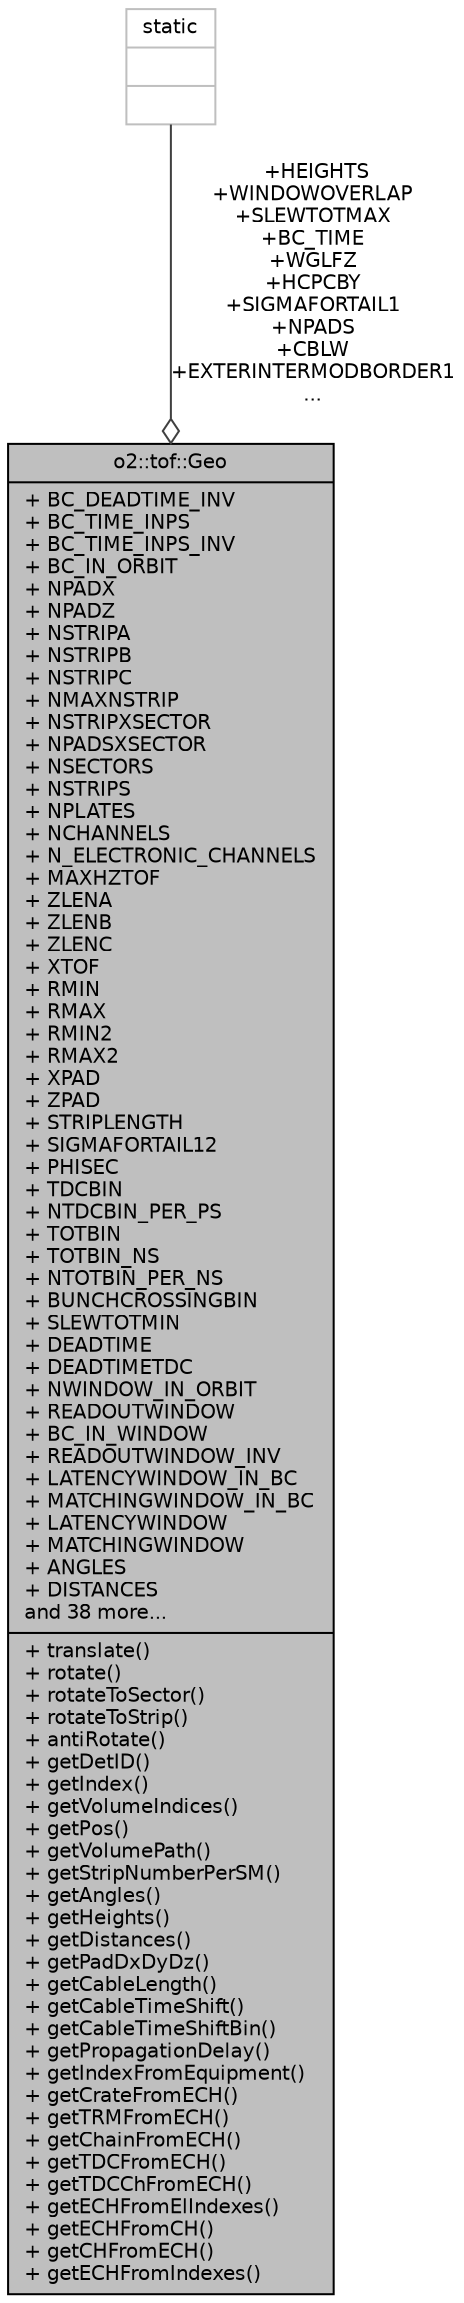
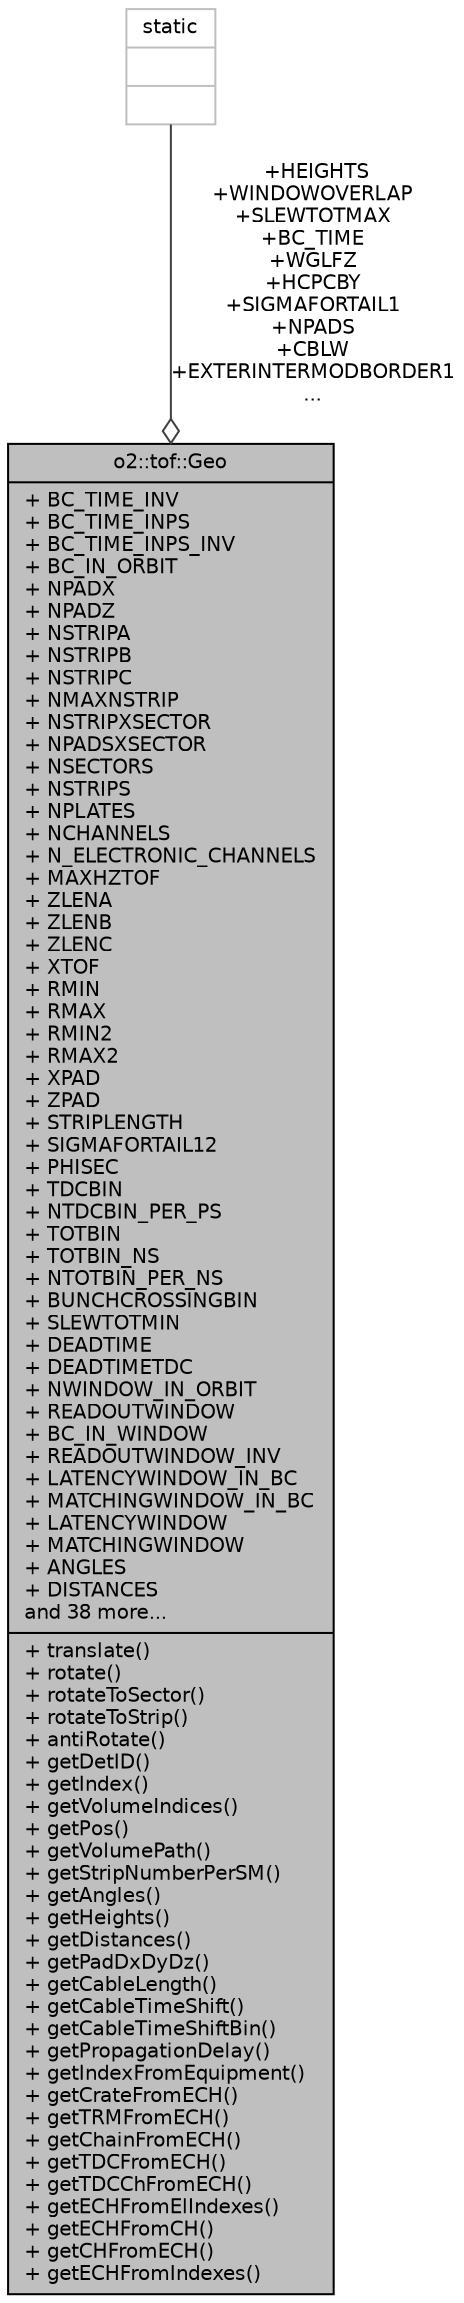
(130, 500) -> (102, 500)
